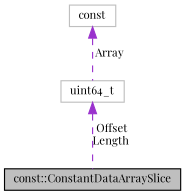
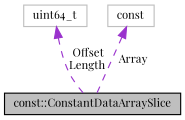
(93, 59) -> (109, 65)
